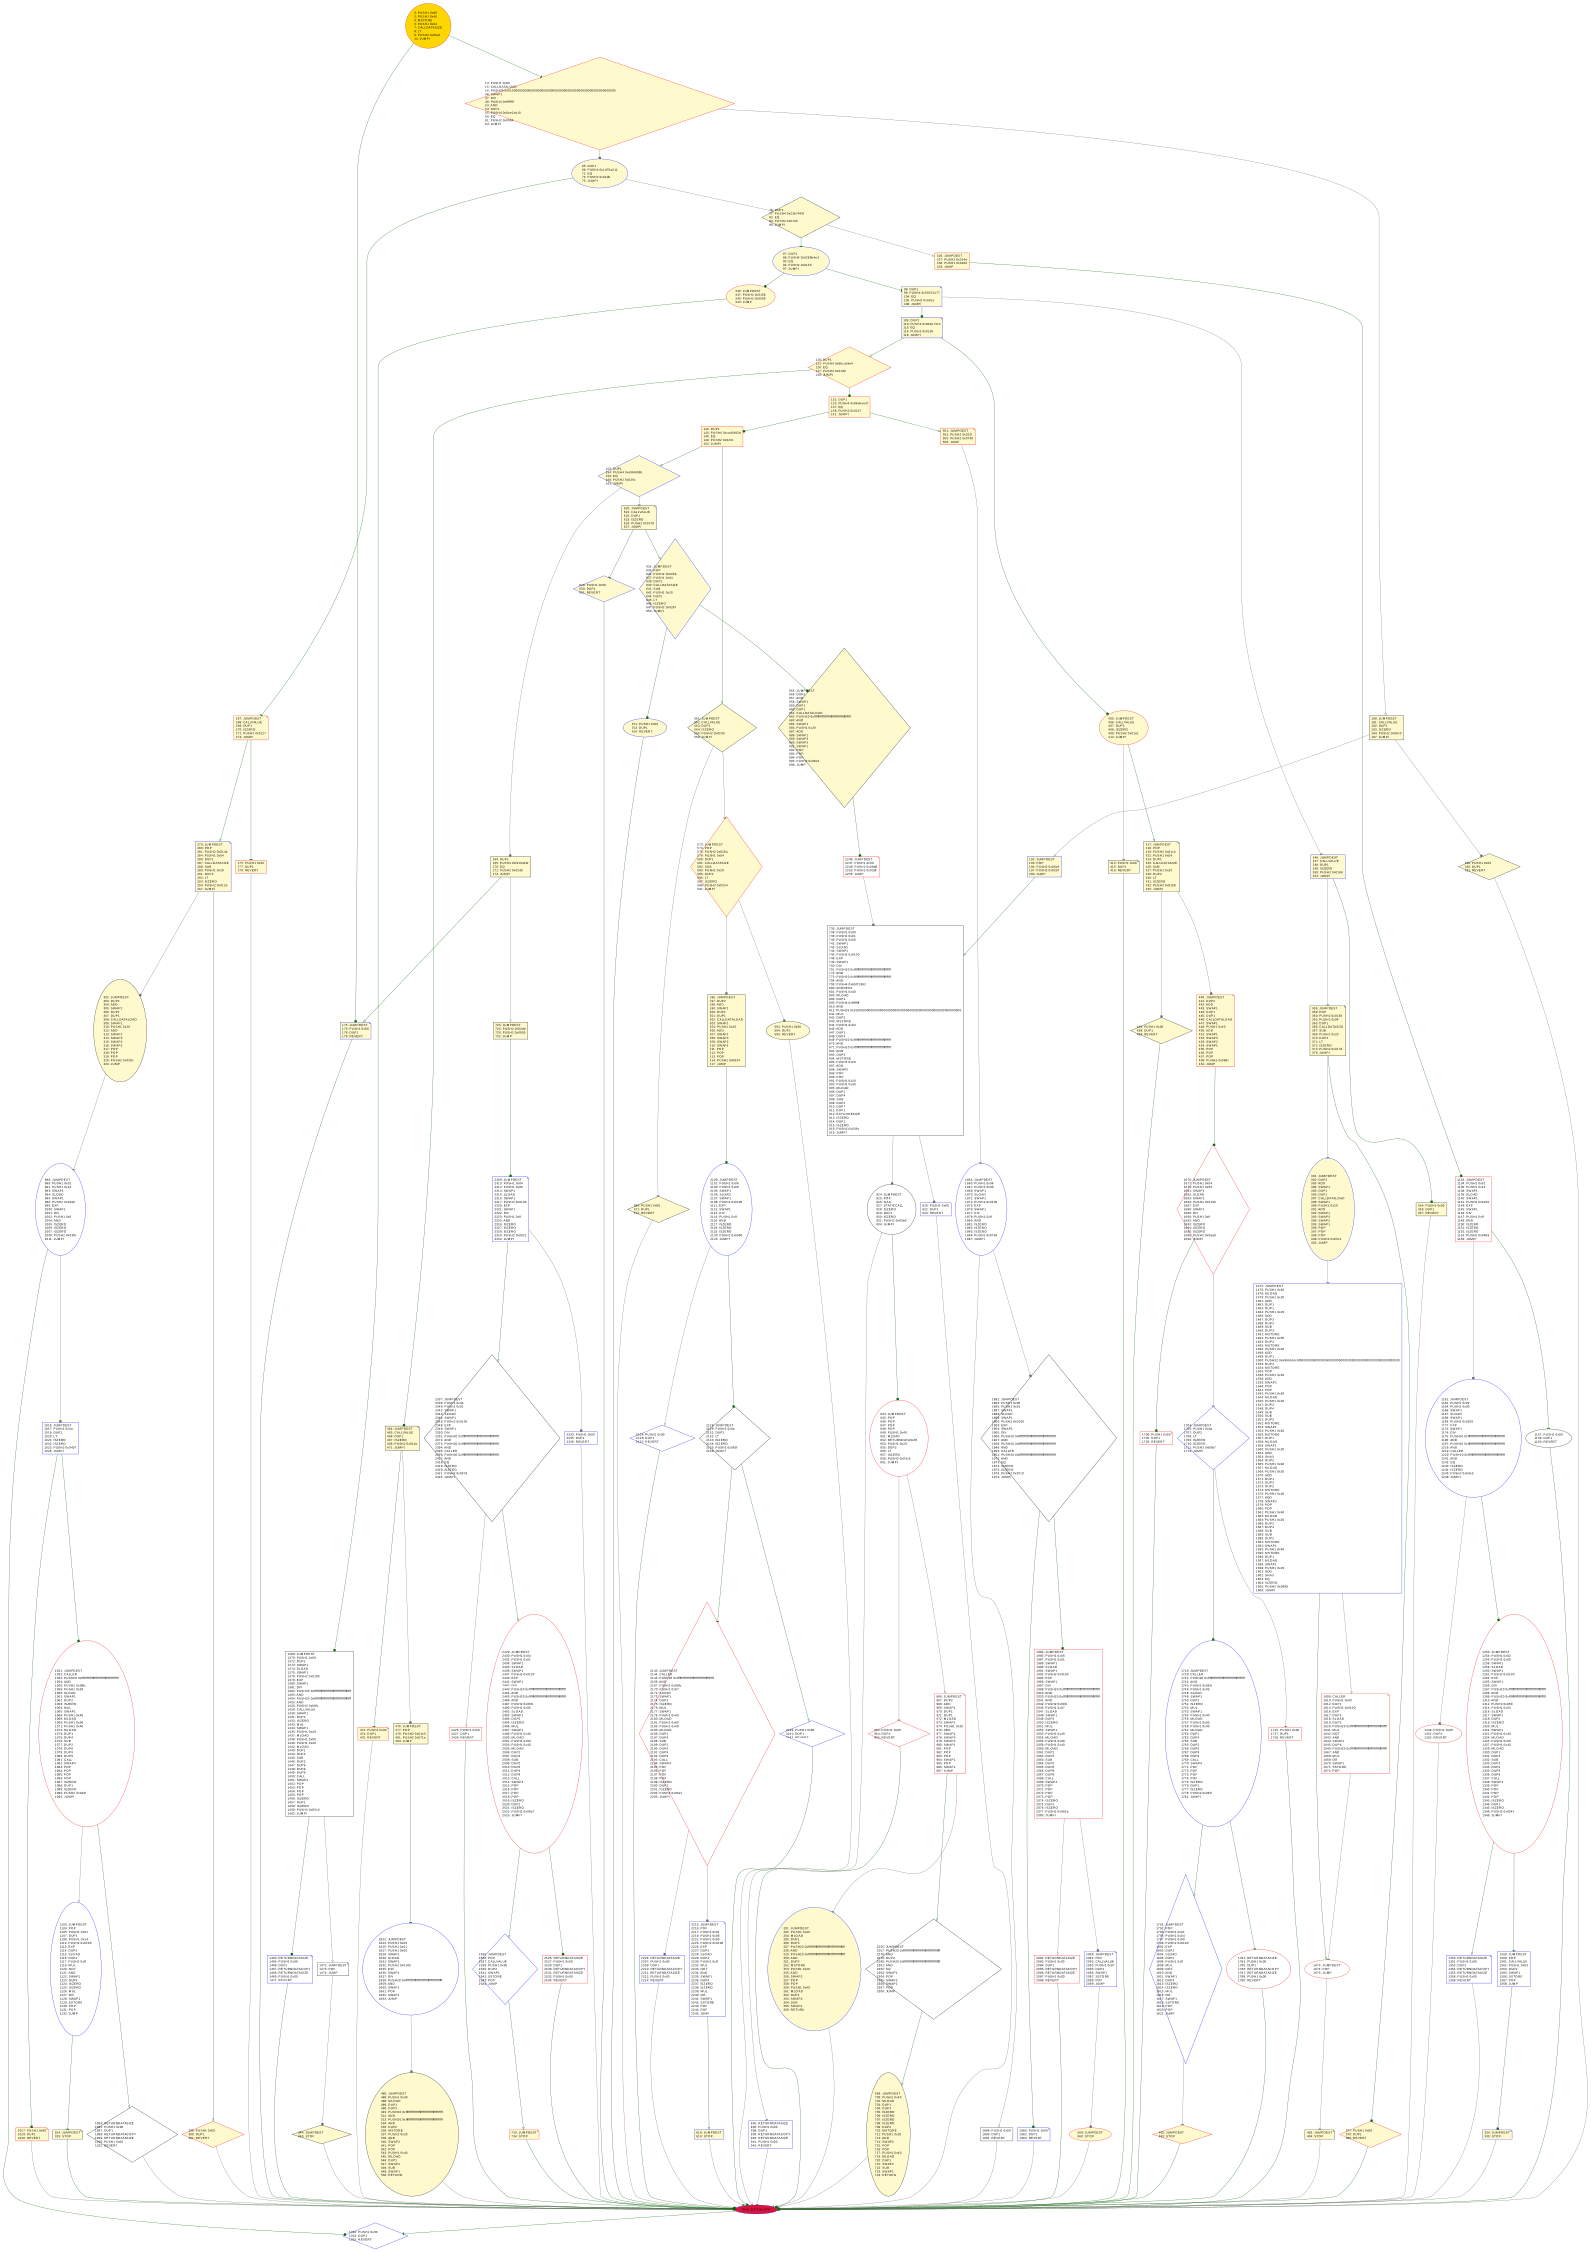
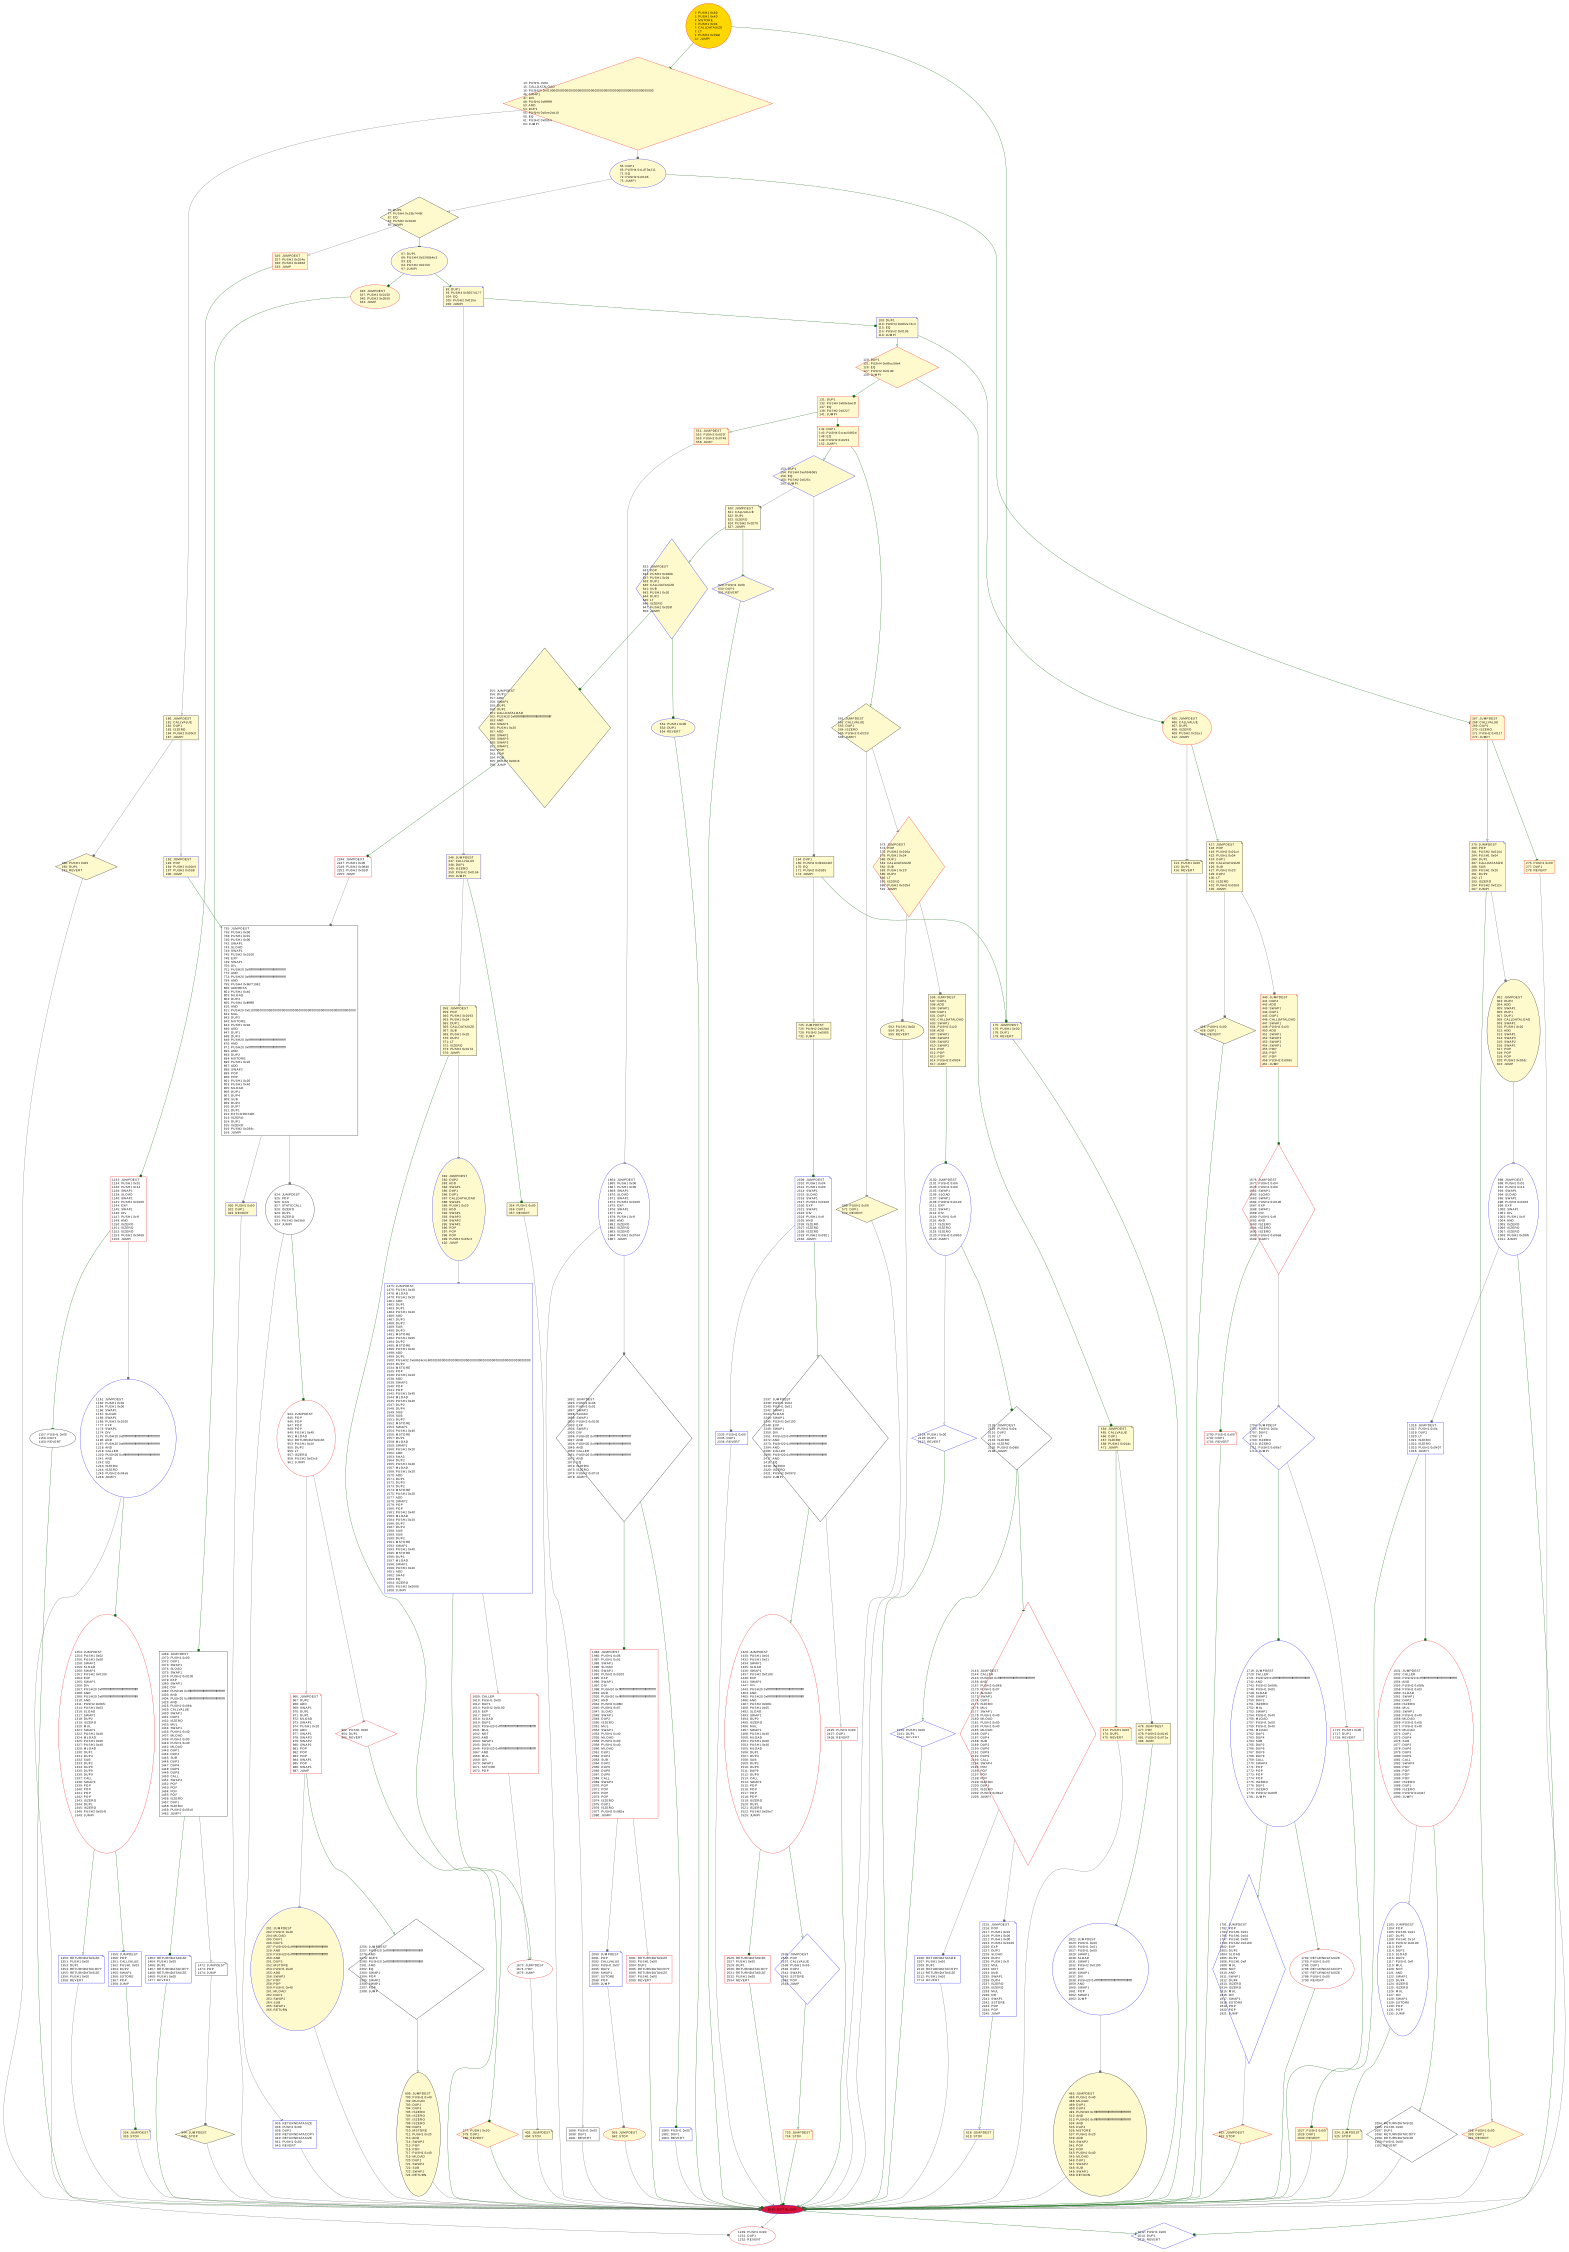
(936, 1209) -> (241, 1209)
(1417, 2178) -> (770, 2220)
